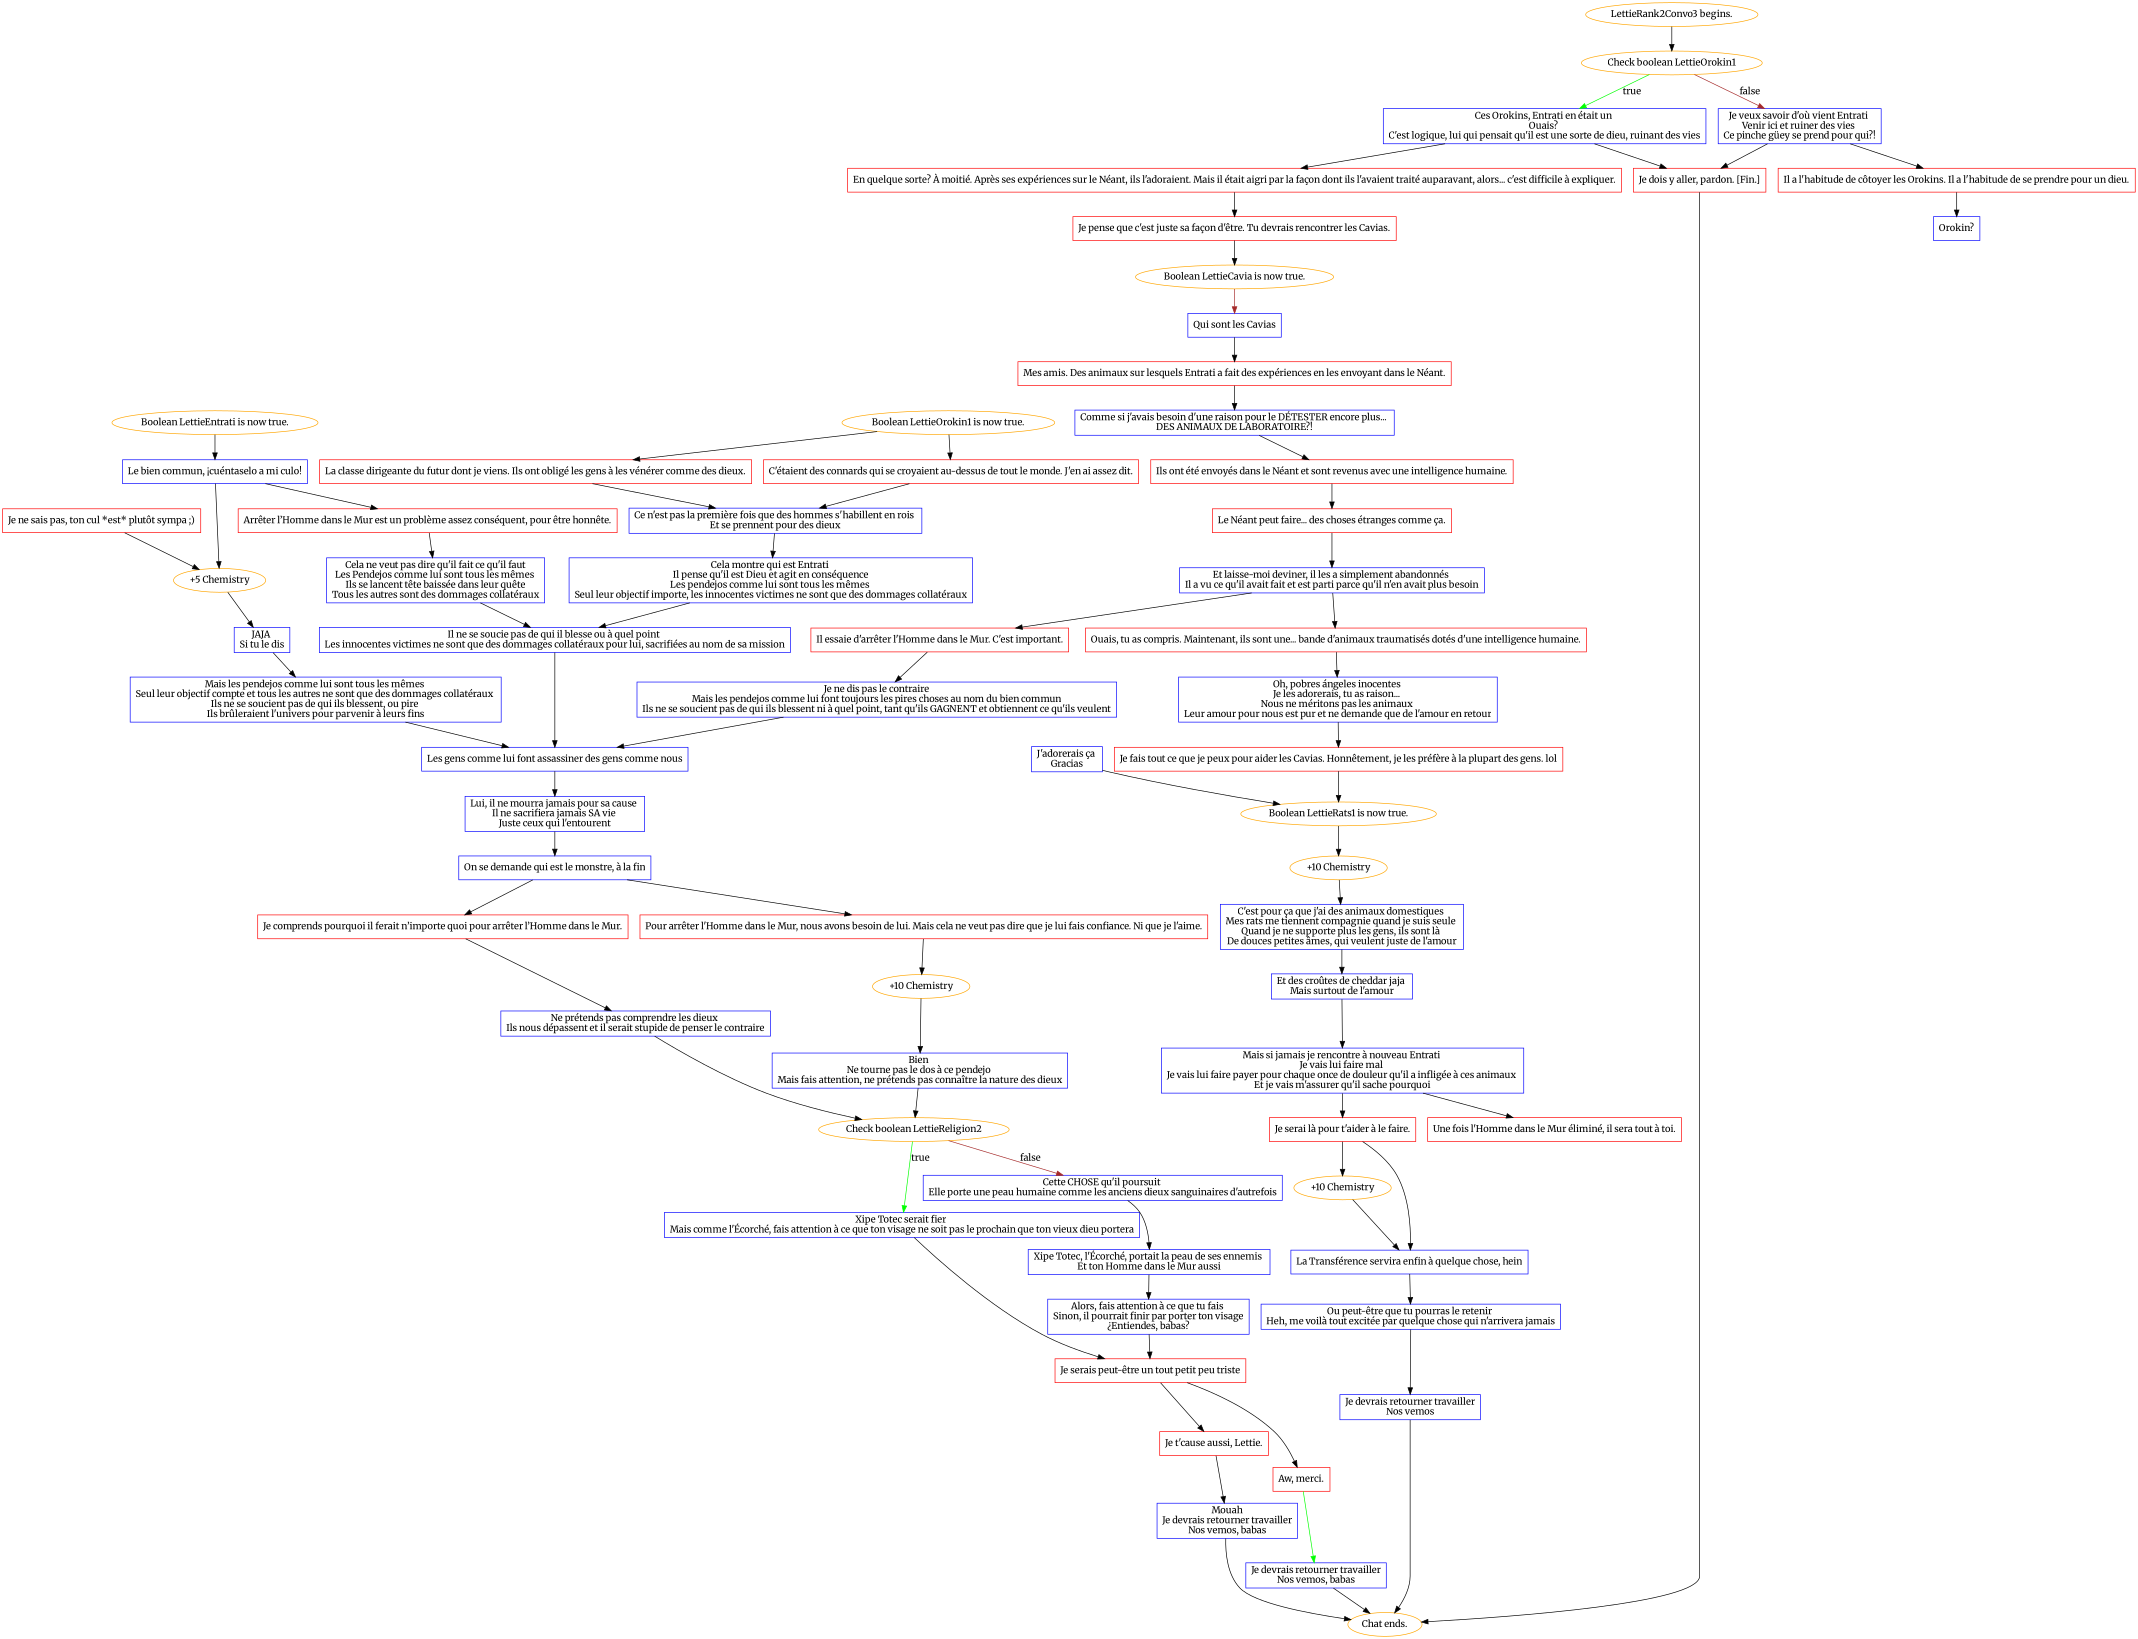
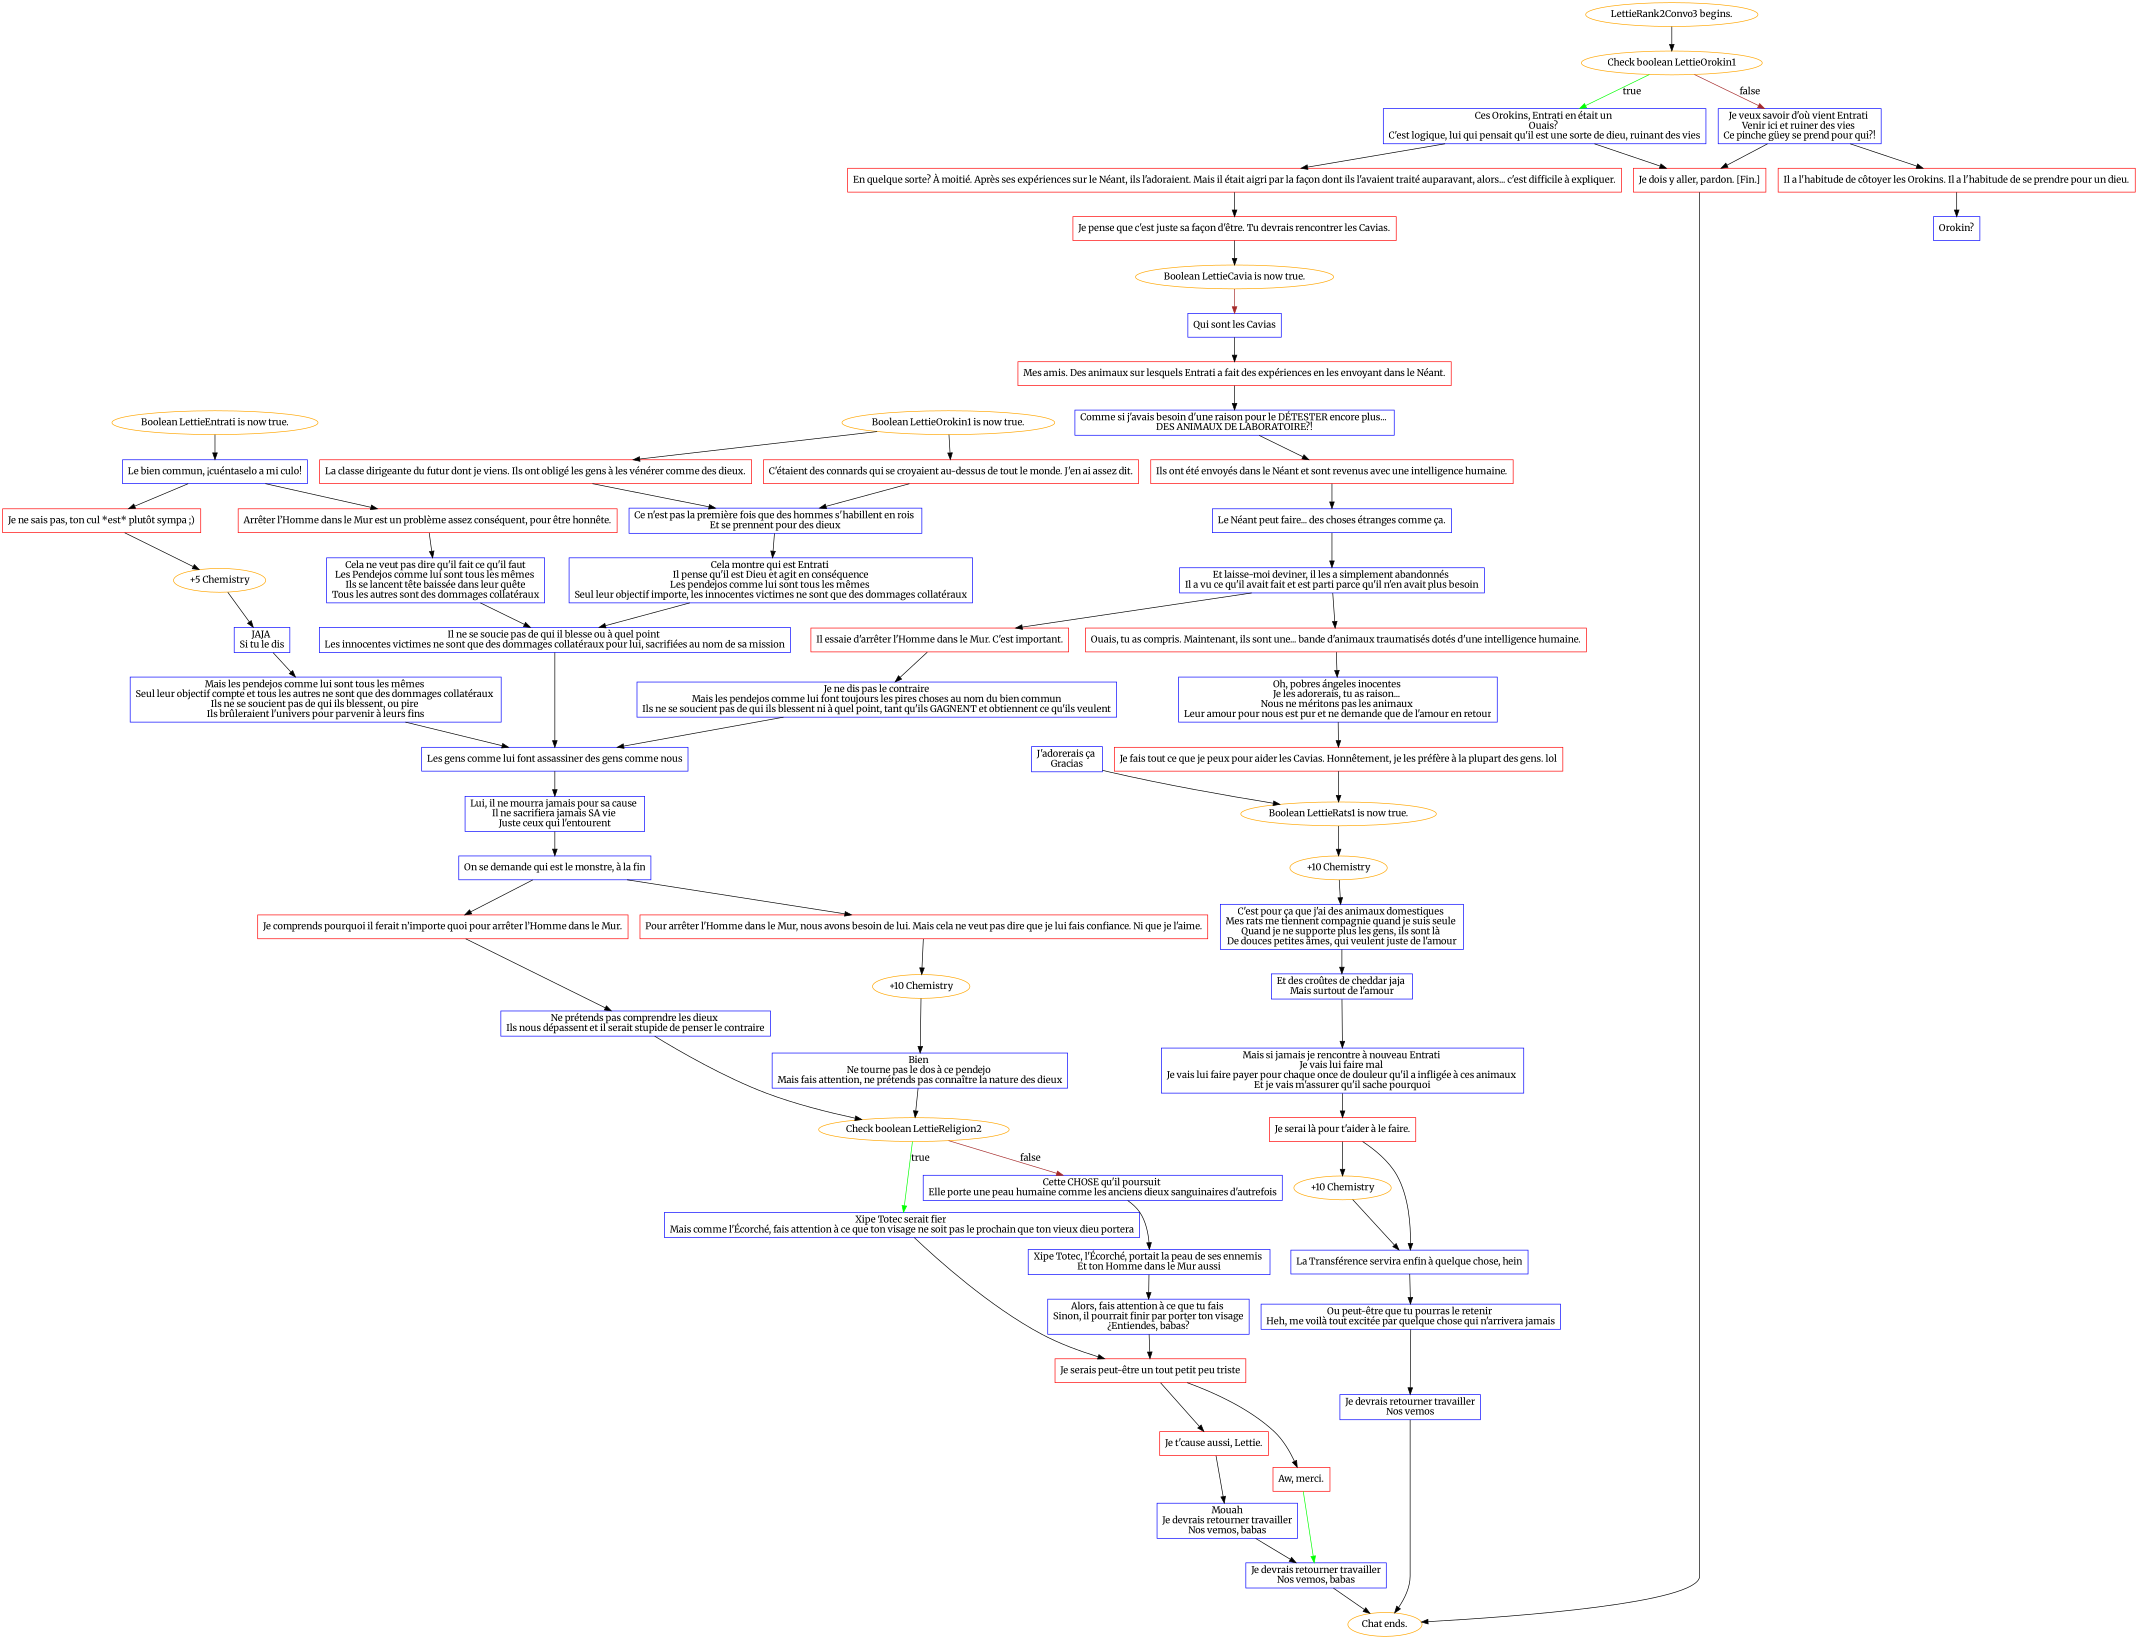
(1332, 521) -> (1332, 521)
(217, 523) -> (161, 495)
(1555, 1130) -> none
(1265, 1601) -> (1273, 1549)
